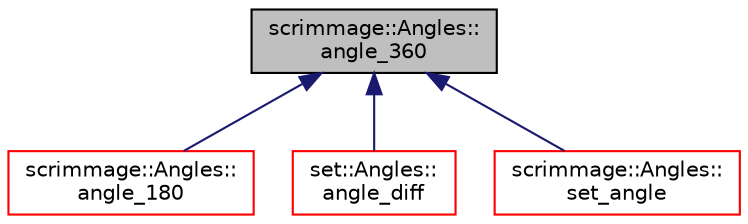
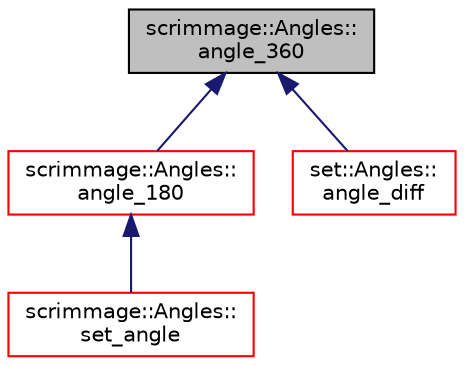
(505, 117) -> (131, 265)
